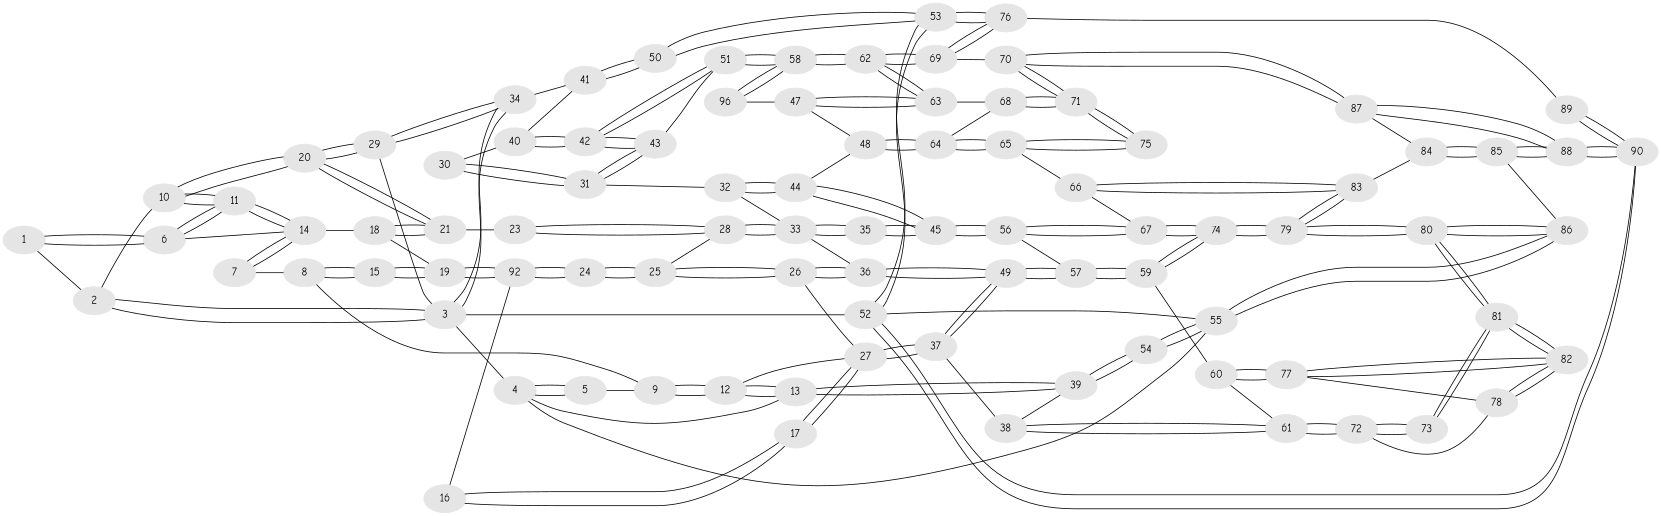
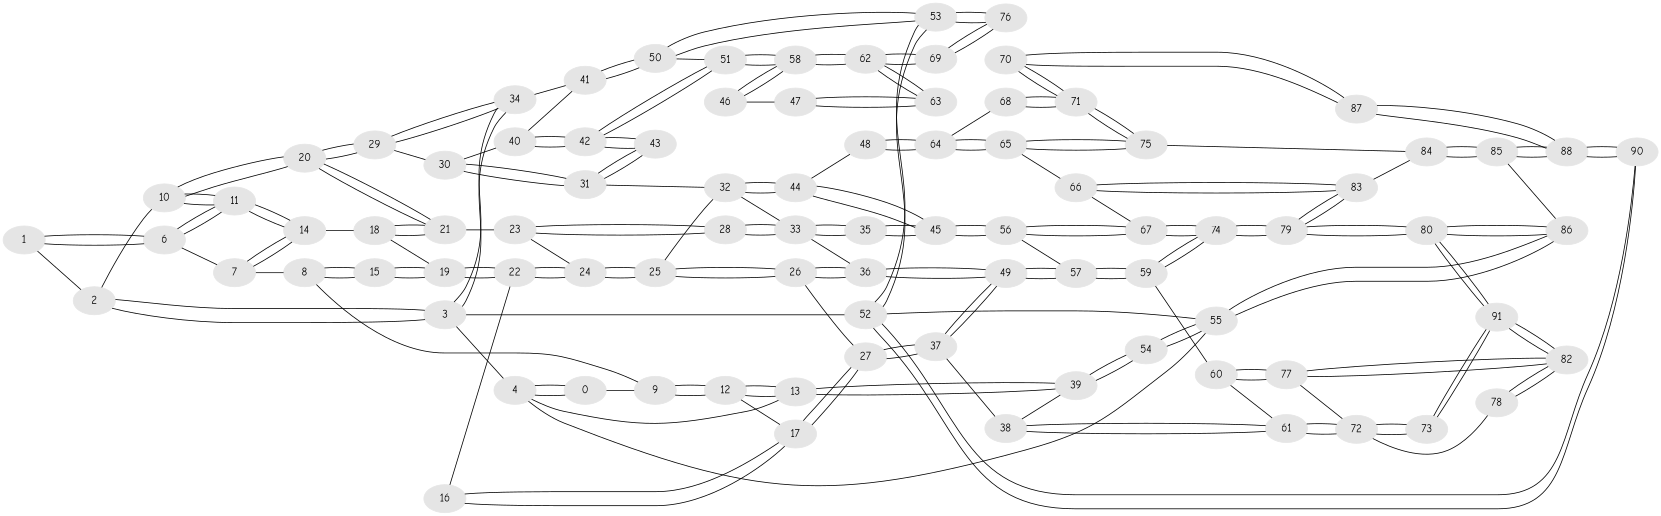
(971, 60) -> none
(689, 101) -> (690, 59)
(725, 102) -> (725, 102)
(971, 102) -> none
(1567, 110) -> none
(831, 124) -> none
(1392, 131) -> (1286, 148)
(235, 235) -> (199, 256)
(407, 244) -> (410, 155)
none -> (550, 251)
(690, 251) -> (694, 221)
(515, 273) -> (515, 273)
(1497, 317) -> (1497, 317)
(793, 367) -> (761, 413)
(1392, 389) -> (1321, 402)
(585, 390) -> (585, 390)
